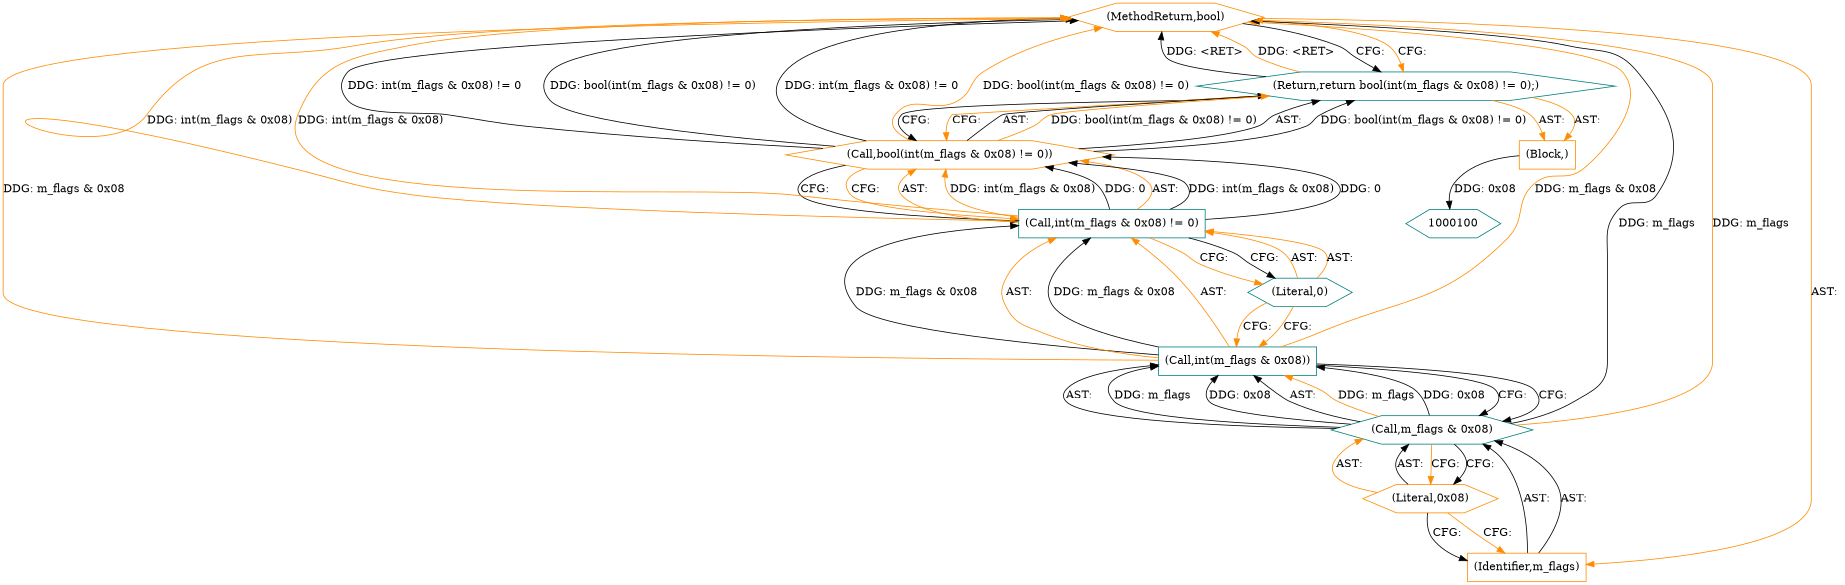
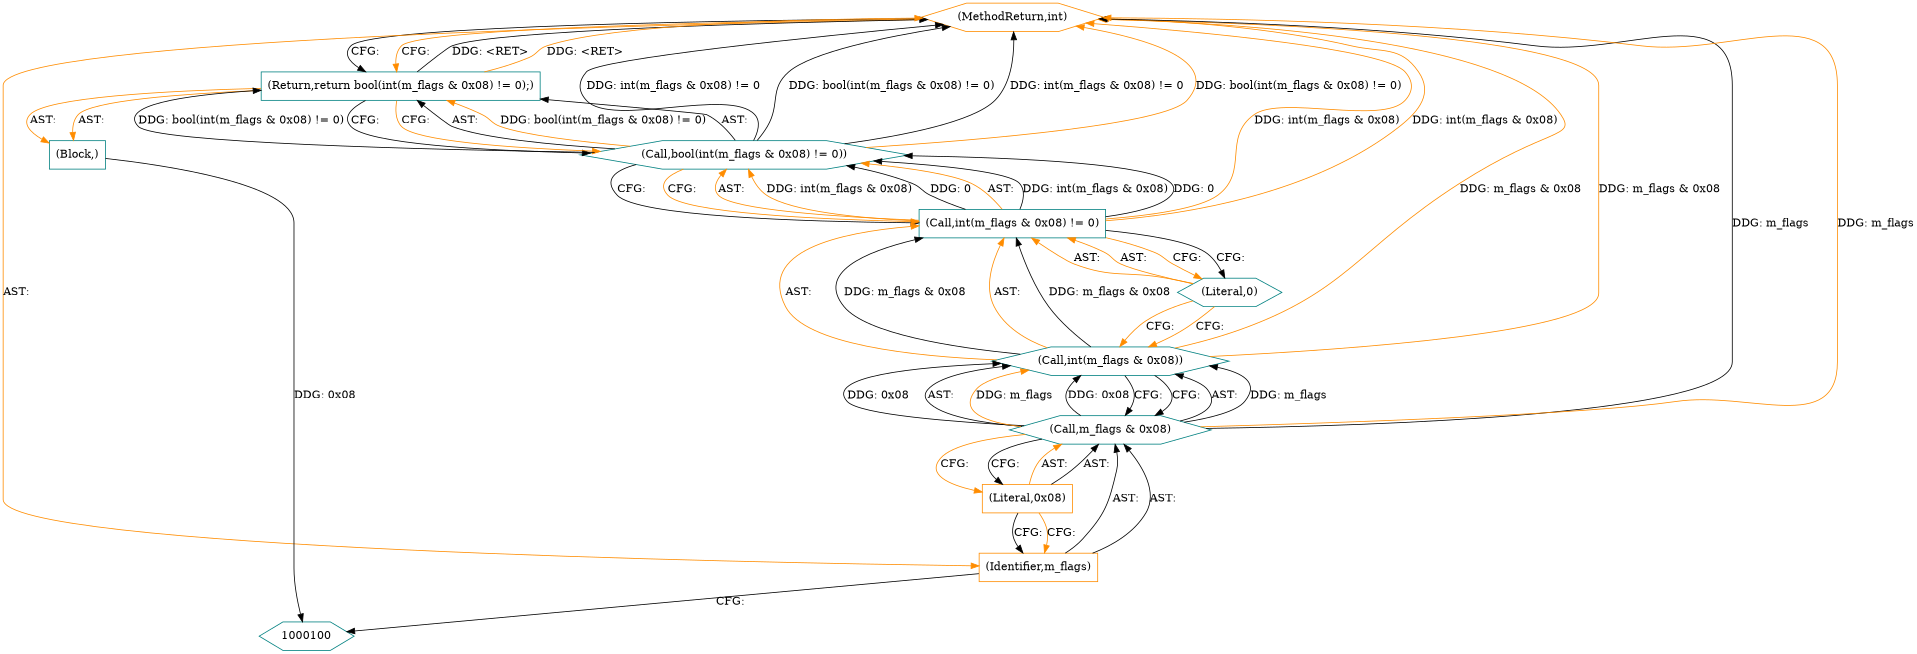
(1166, 17) -> (1012, 17)
(1406, 86) -> (401, 86)
(950, 155) -> (744, 155)
(1547, 155) -> (77, 155)
(1238, 361) -> (1110, 361)
(1430, 499) -> (1027, 499)
none -> (667, 602)
